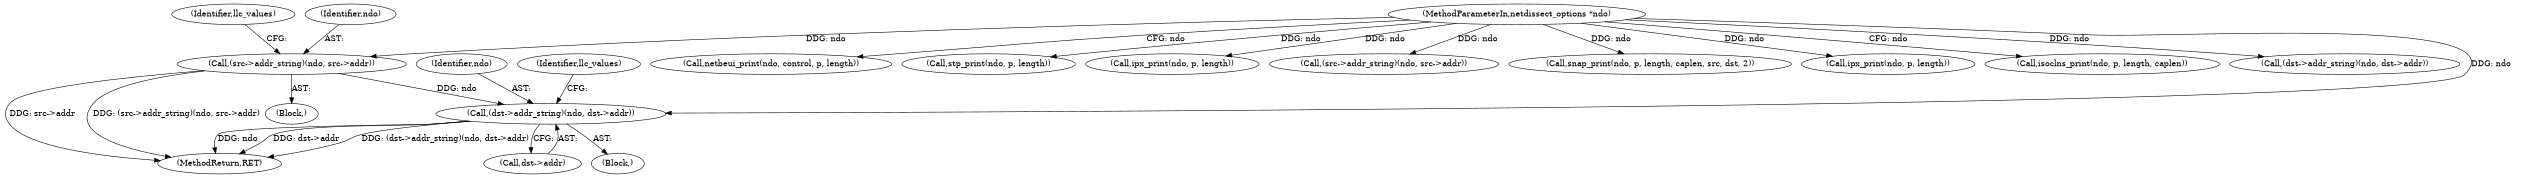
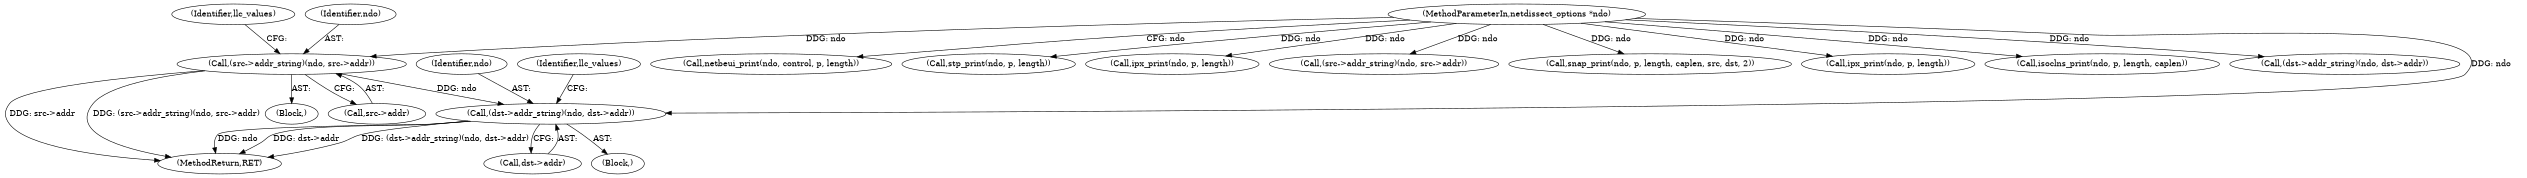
(1888, 39) -> (1888, 39)
none -> (377, 114)
